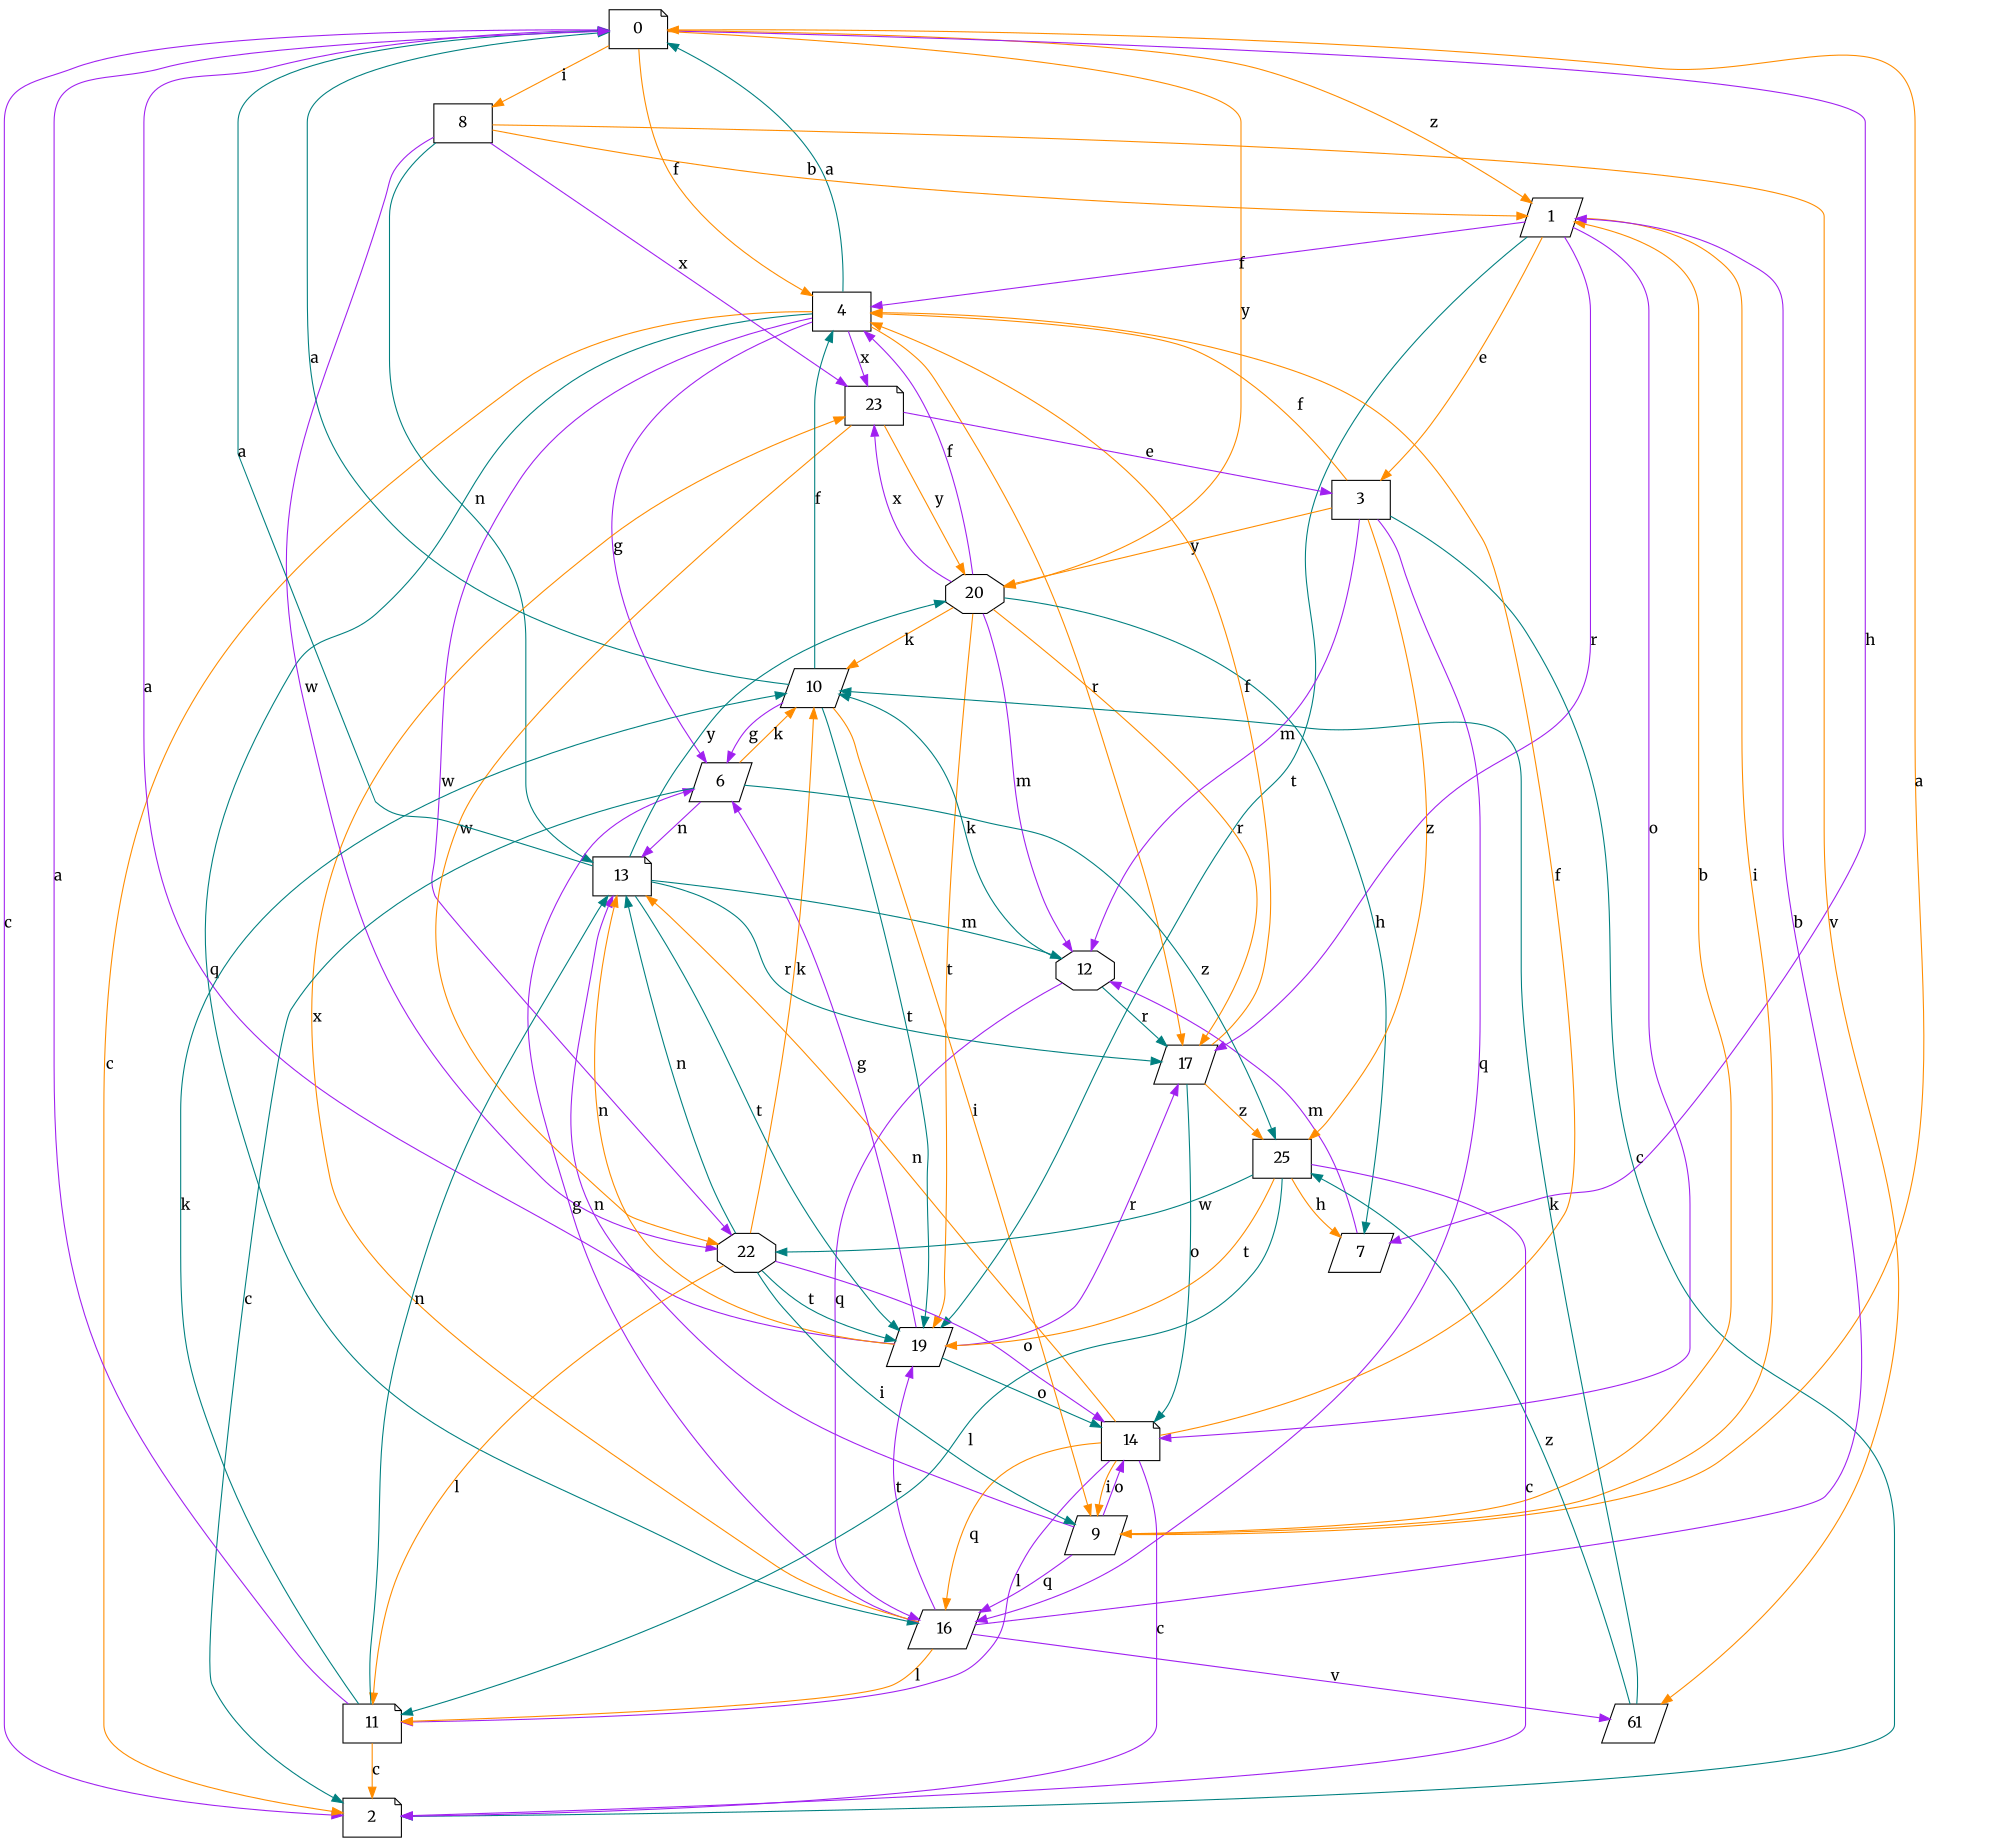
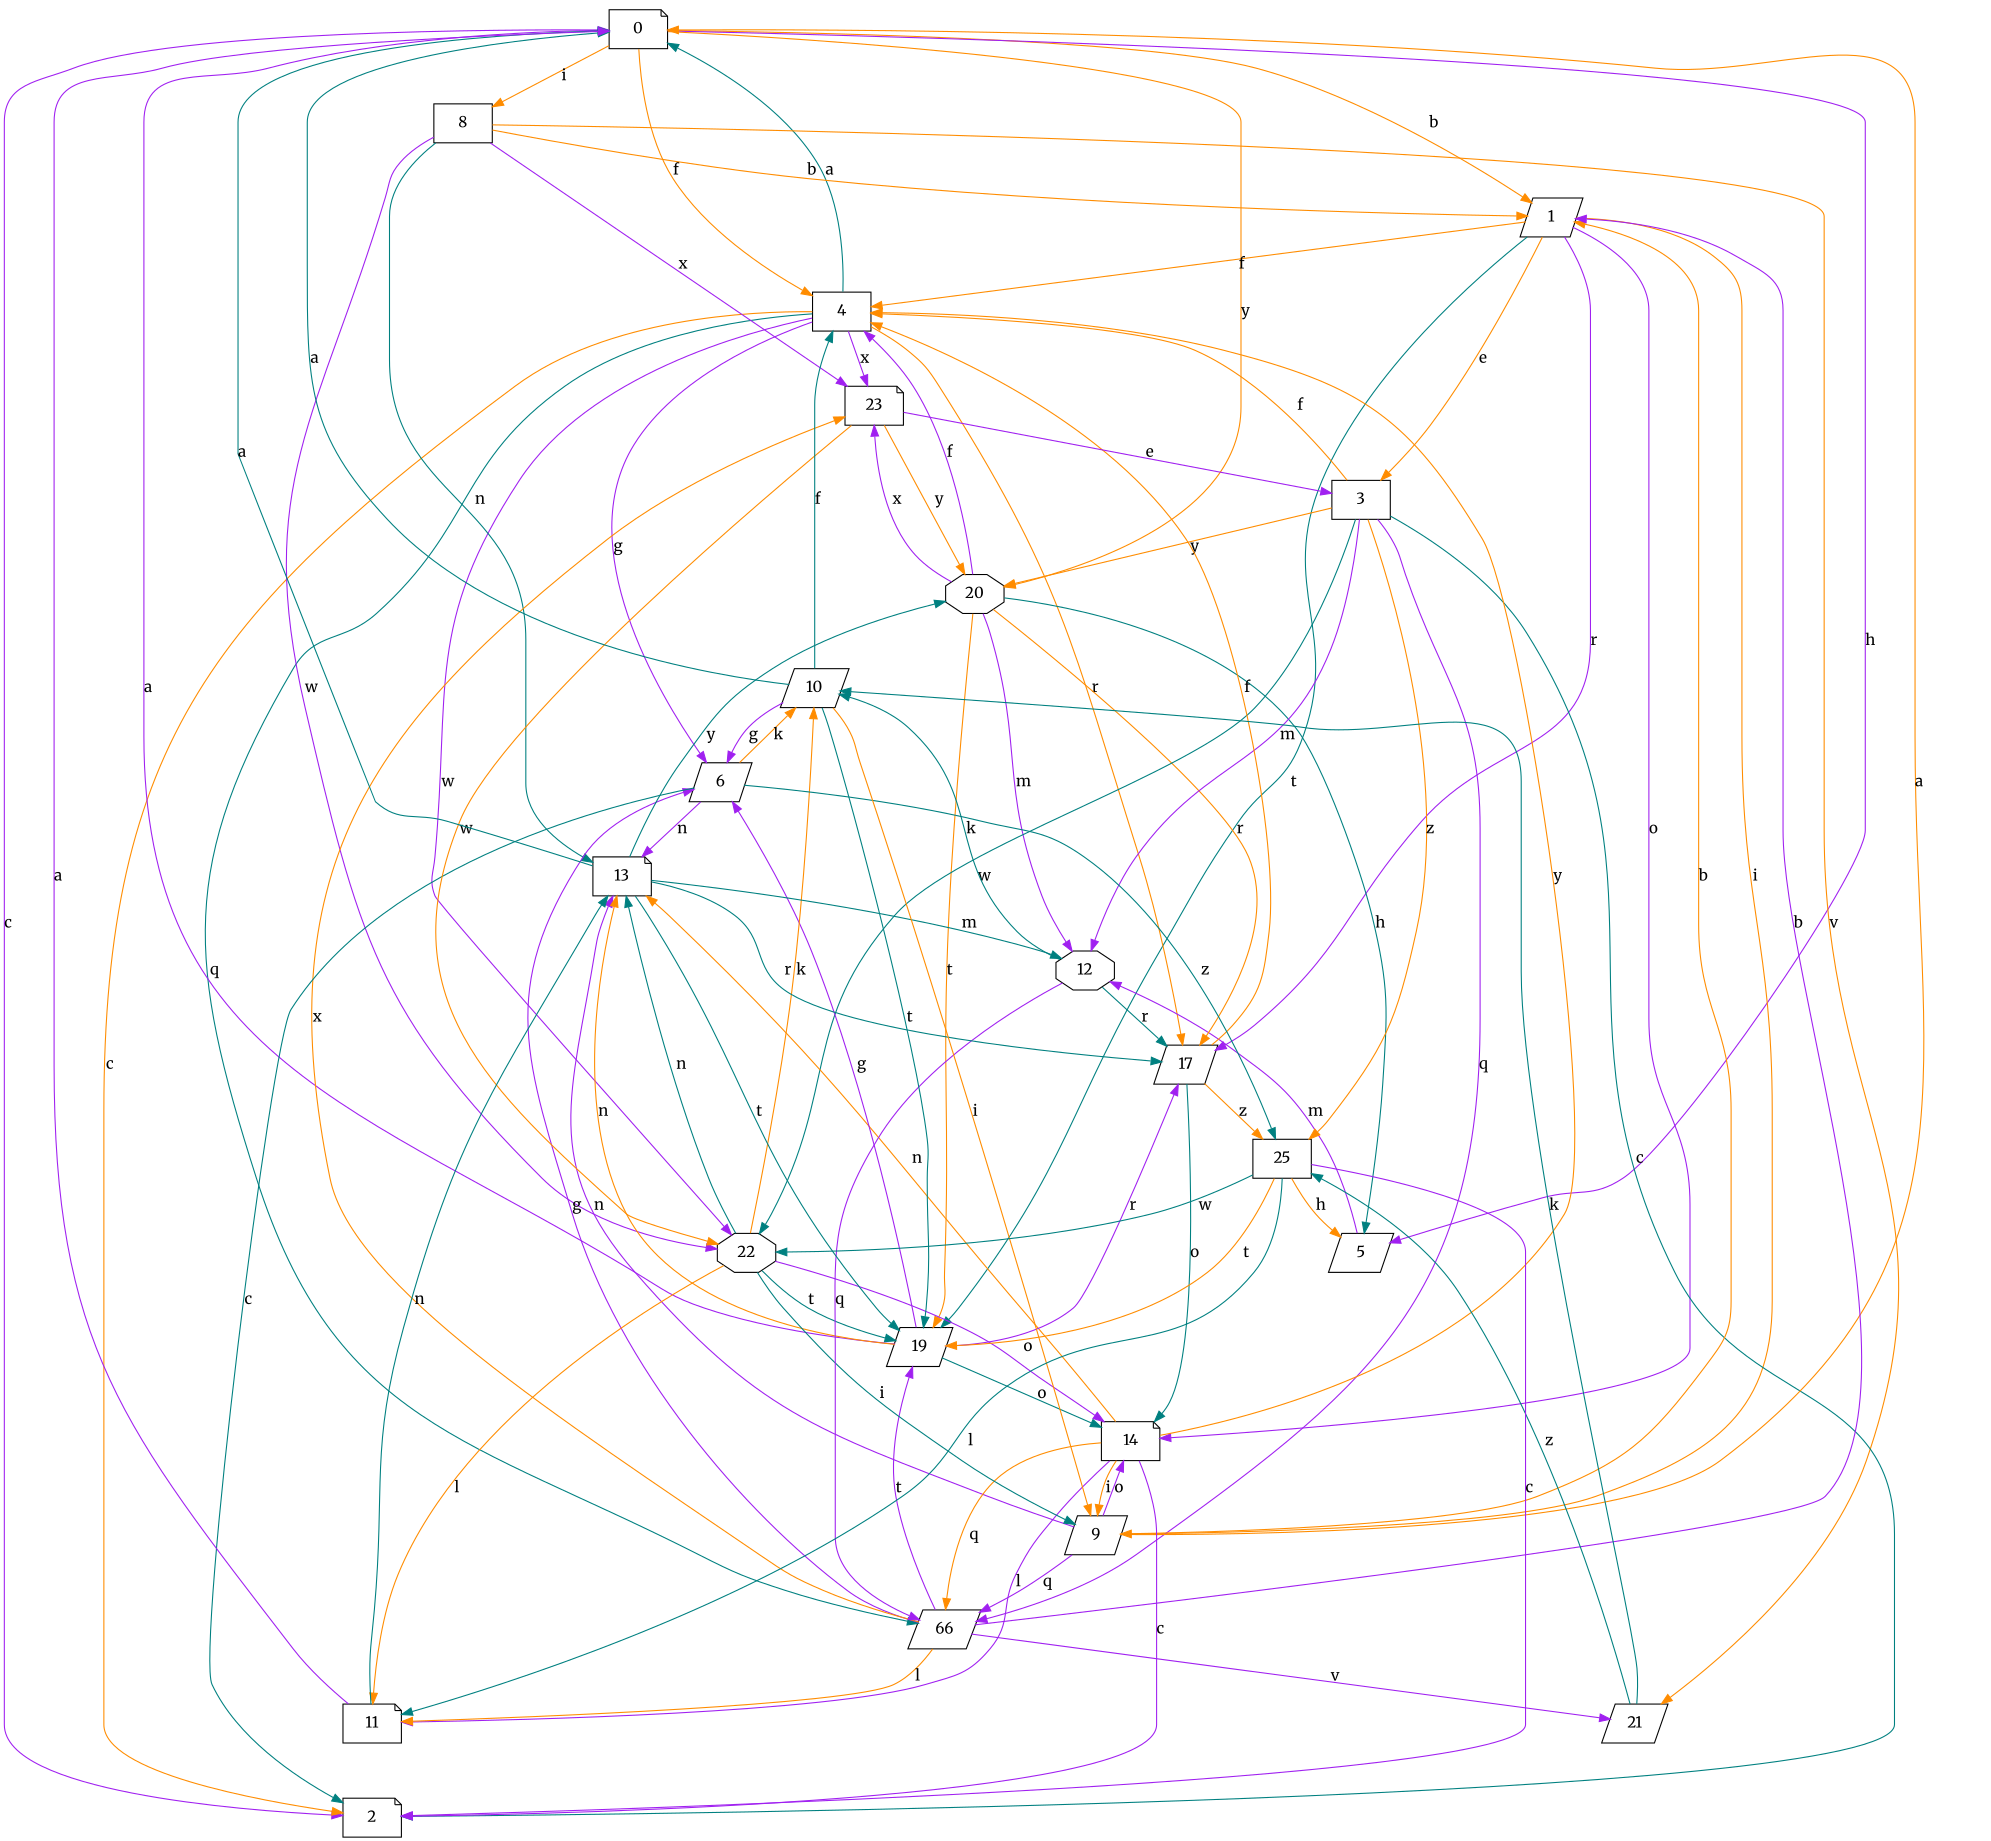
(1434, 123) -> (1434, 123)
(1204, 264) -> (1204, 264)
(905, 635) -> none
none -> (1040, 826)
(1558, 876) -> (1558, 876)
(195, 1040) -> none
(1361, 1253) -> (1361, 1253)
(945, 1629) -> (945, 1629)
(1635, 1724) -> (1635, 1724)
(372, 1765) -> none
